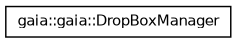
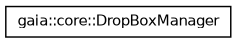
(118, 22) -> (118, 22)
